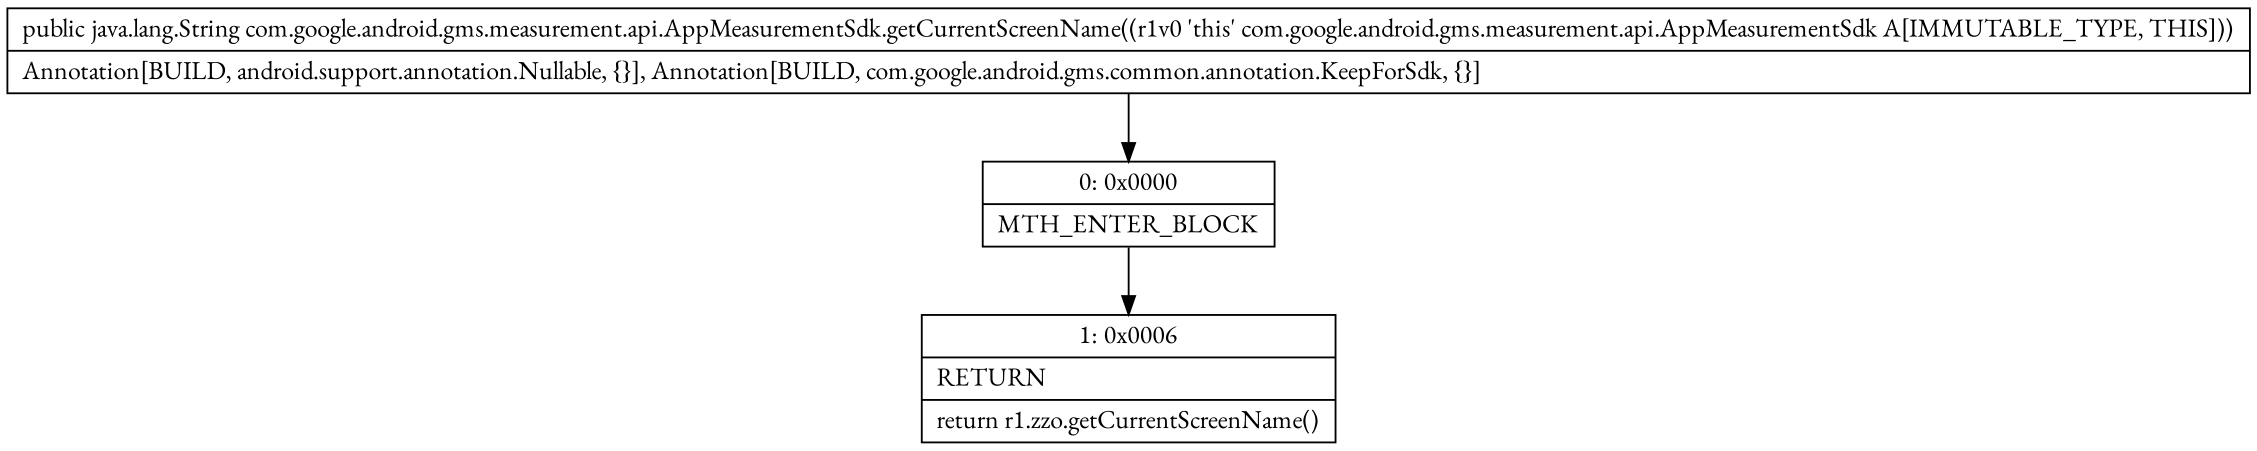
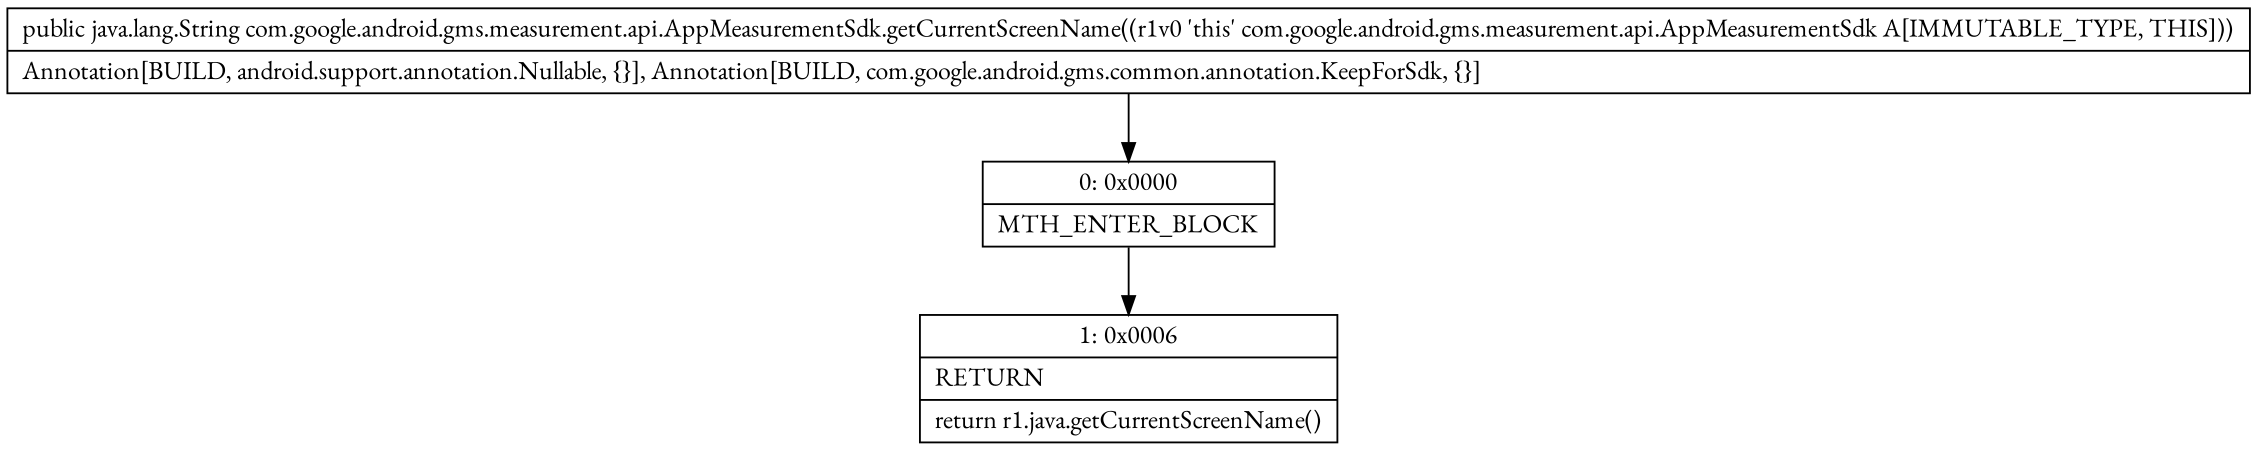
(1129, 420) -> (1129, 420)
